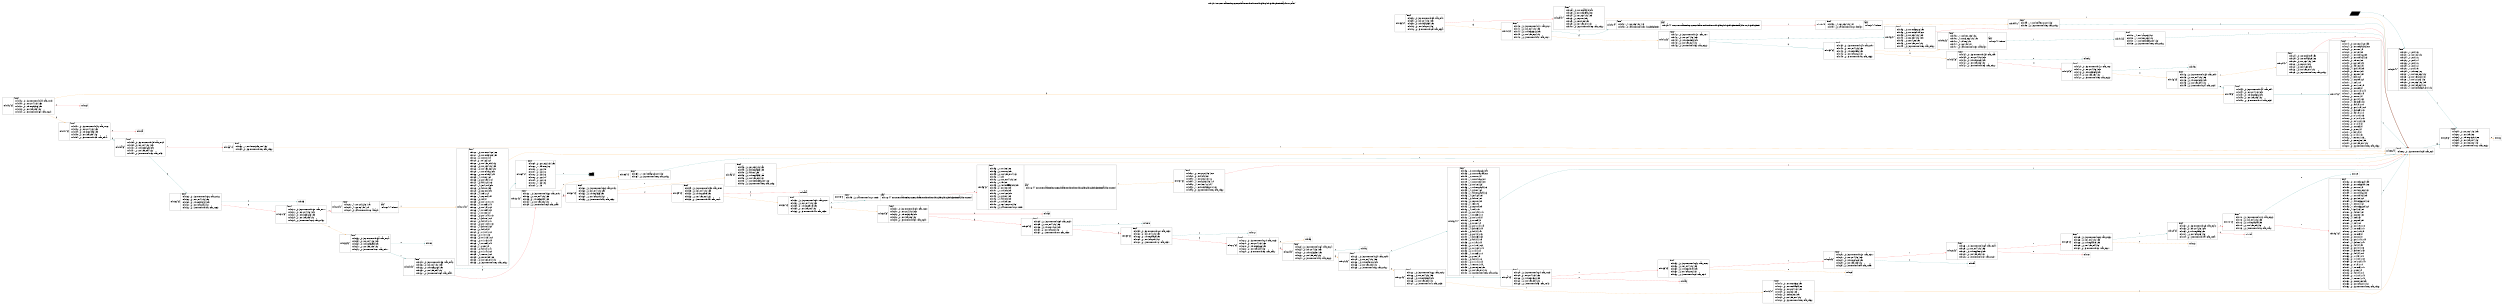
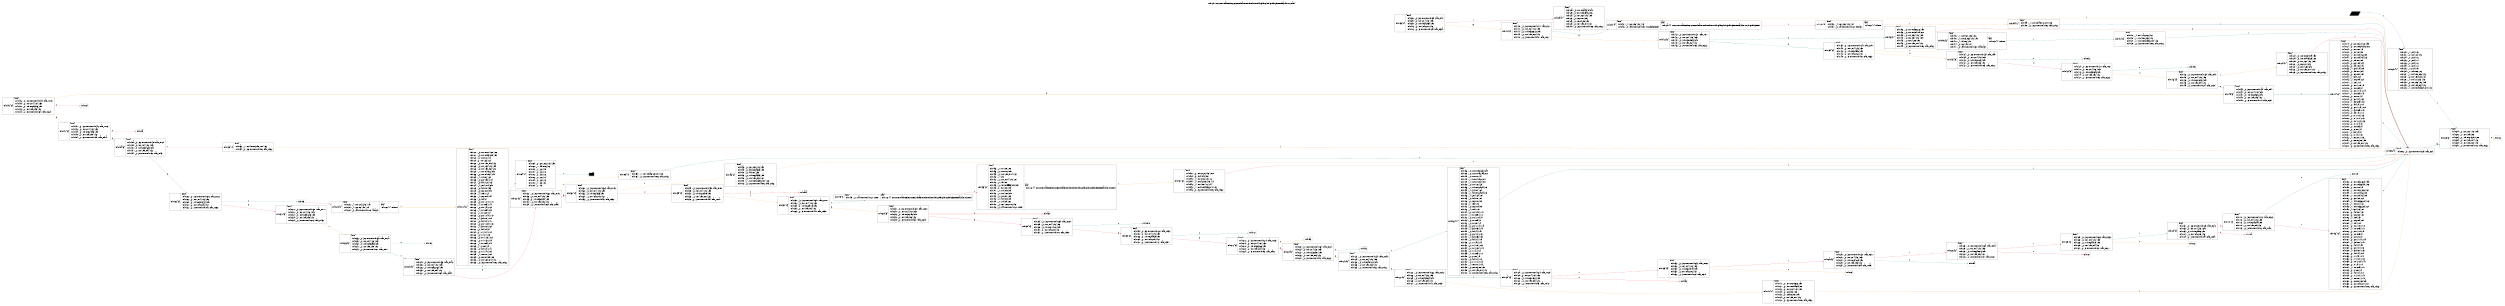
(1446, 155) -> none
(329, 211) -> (318, 203)
